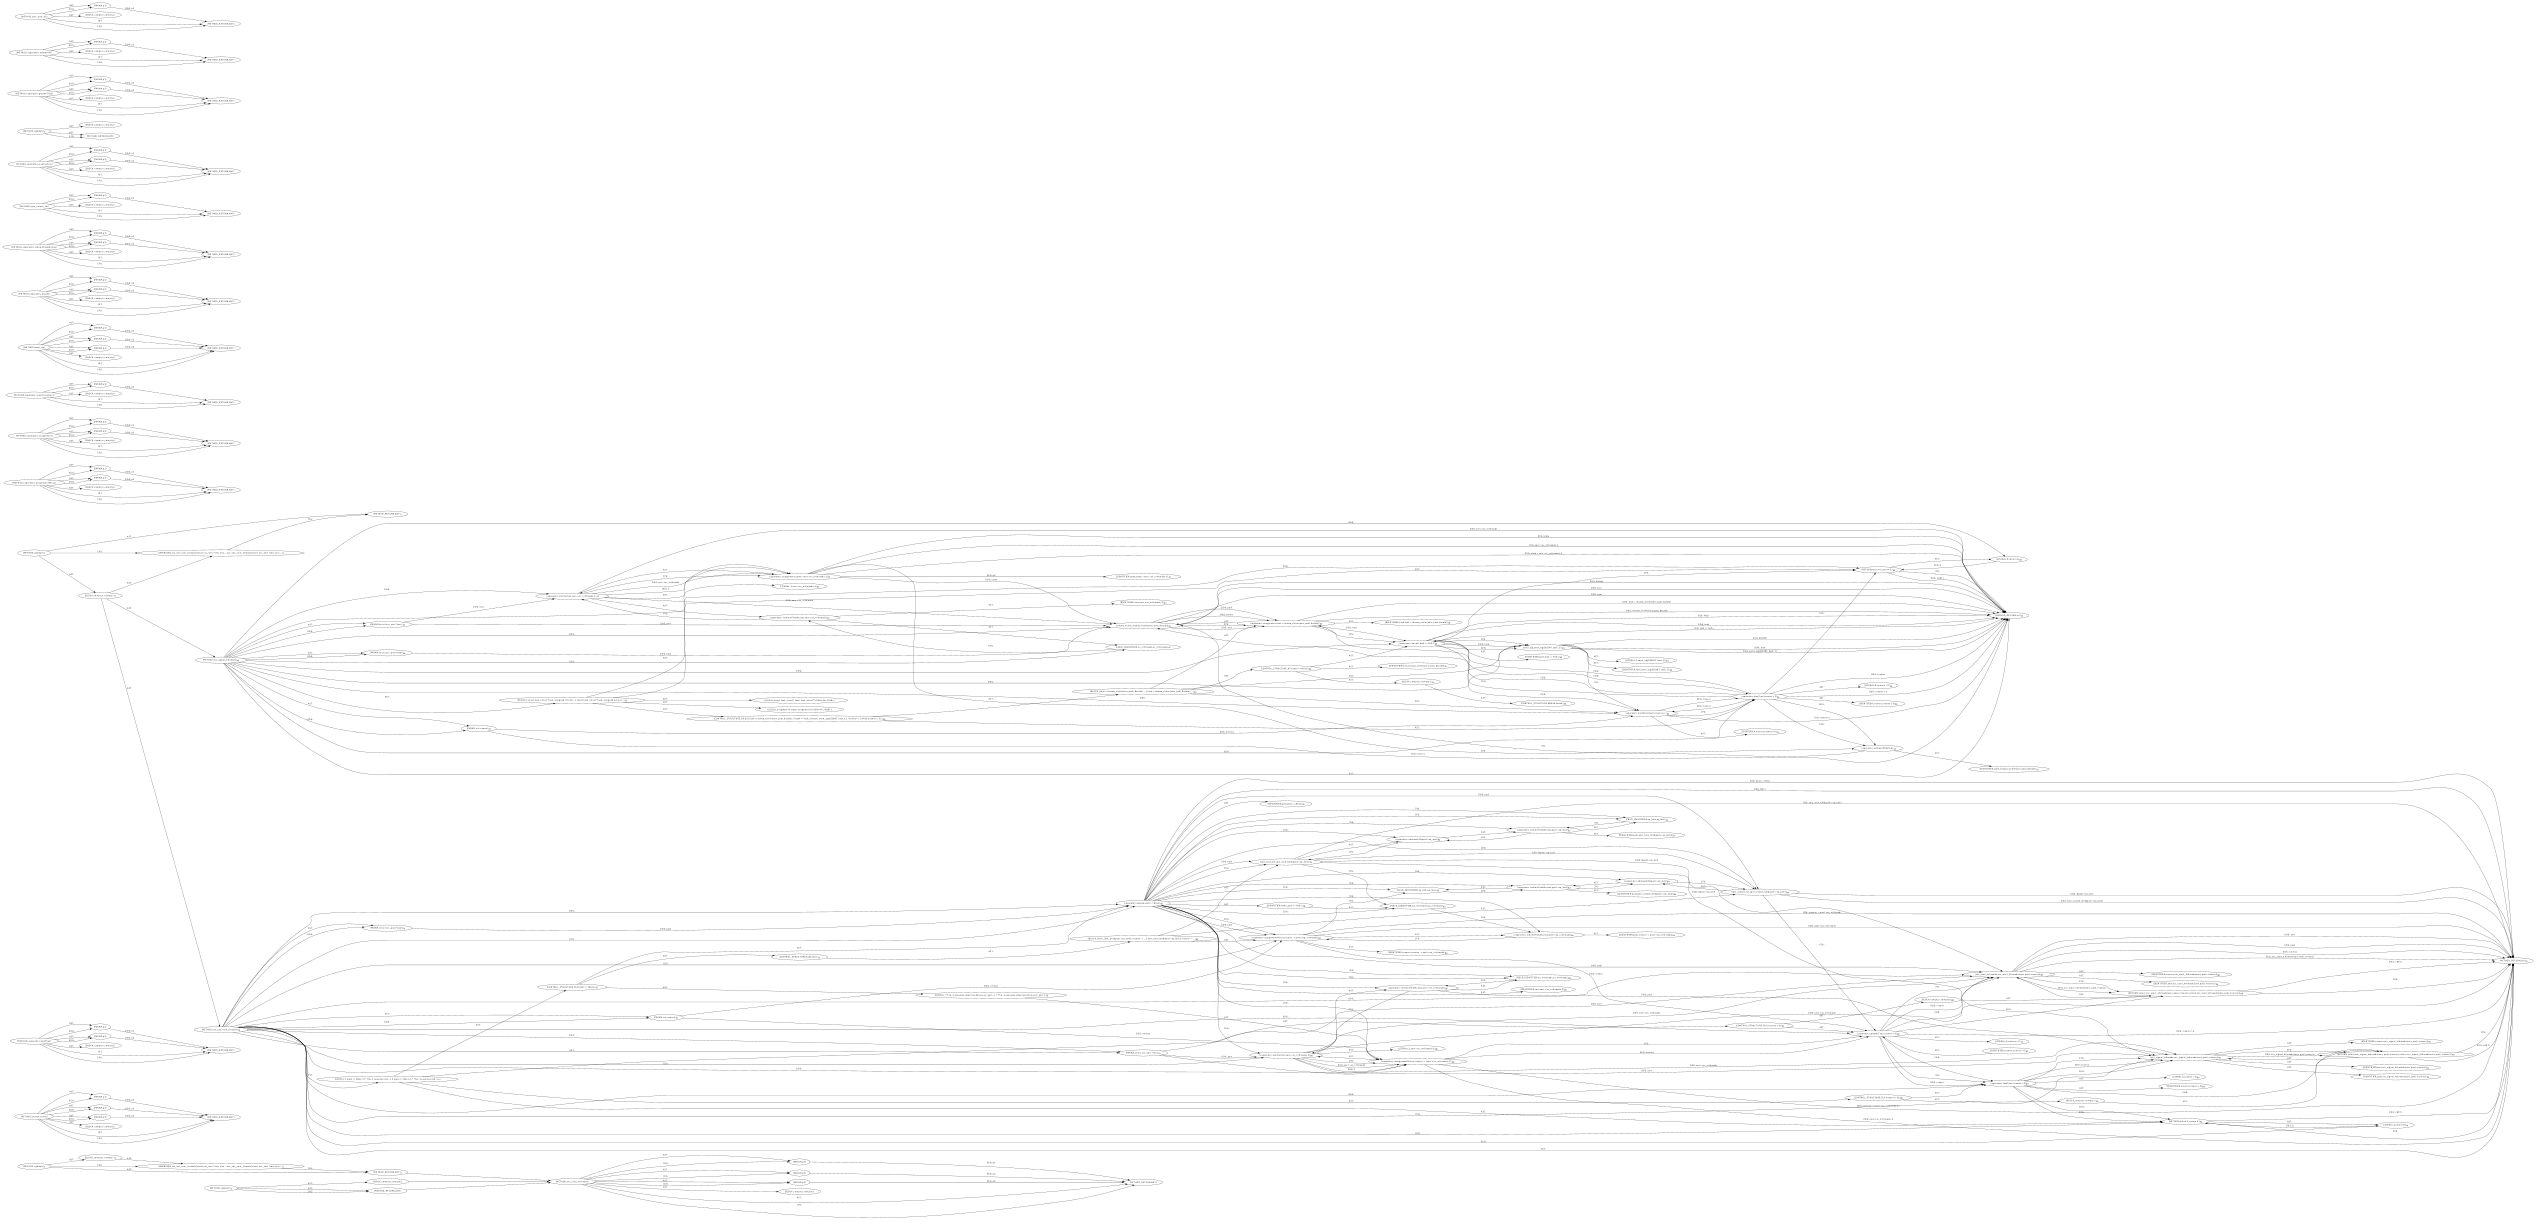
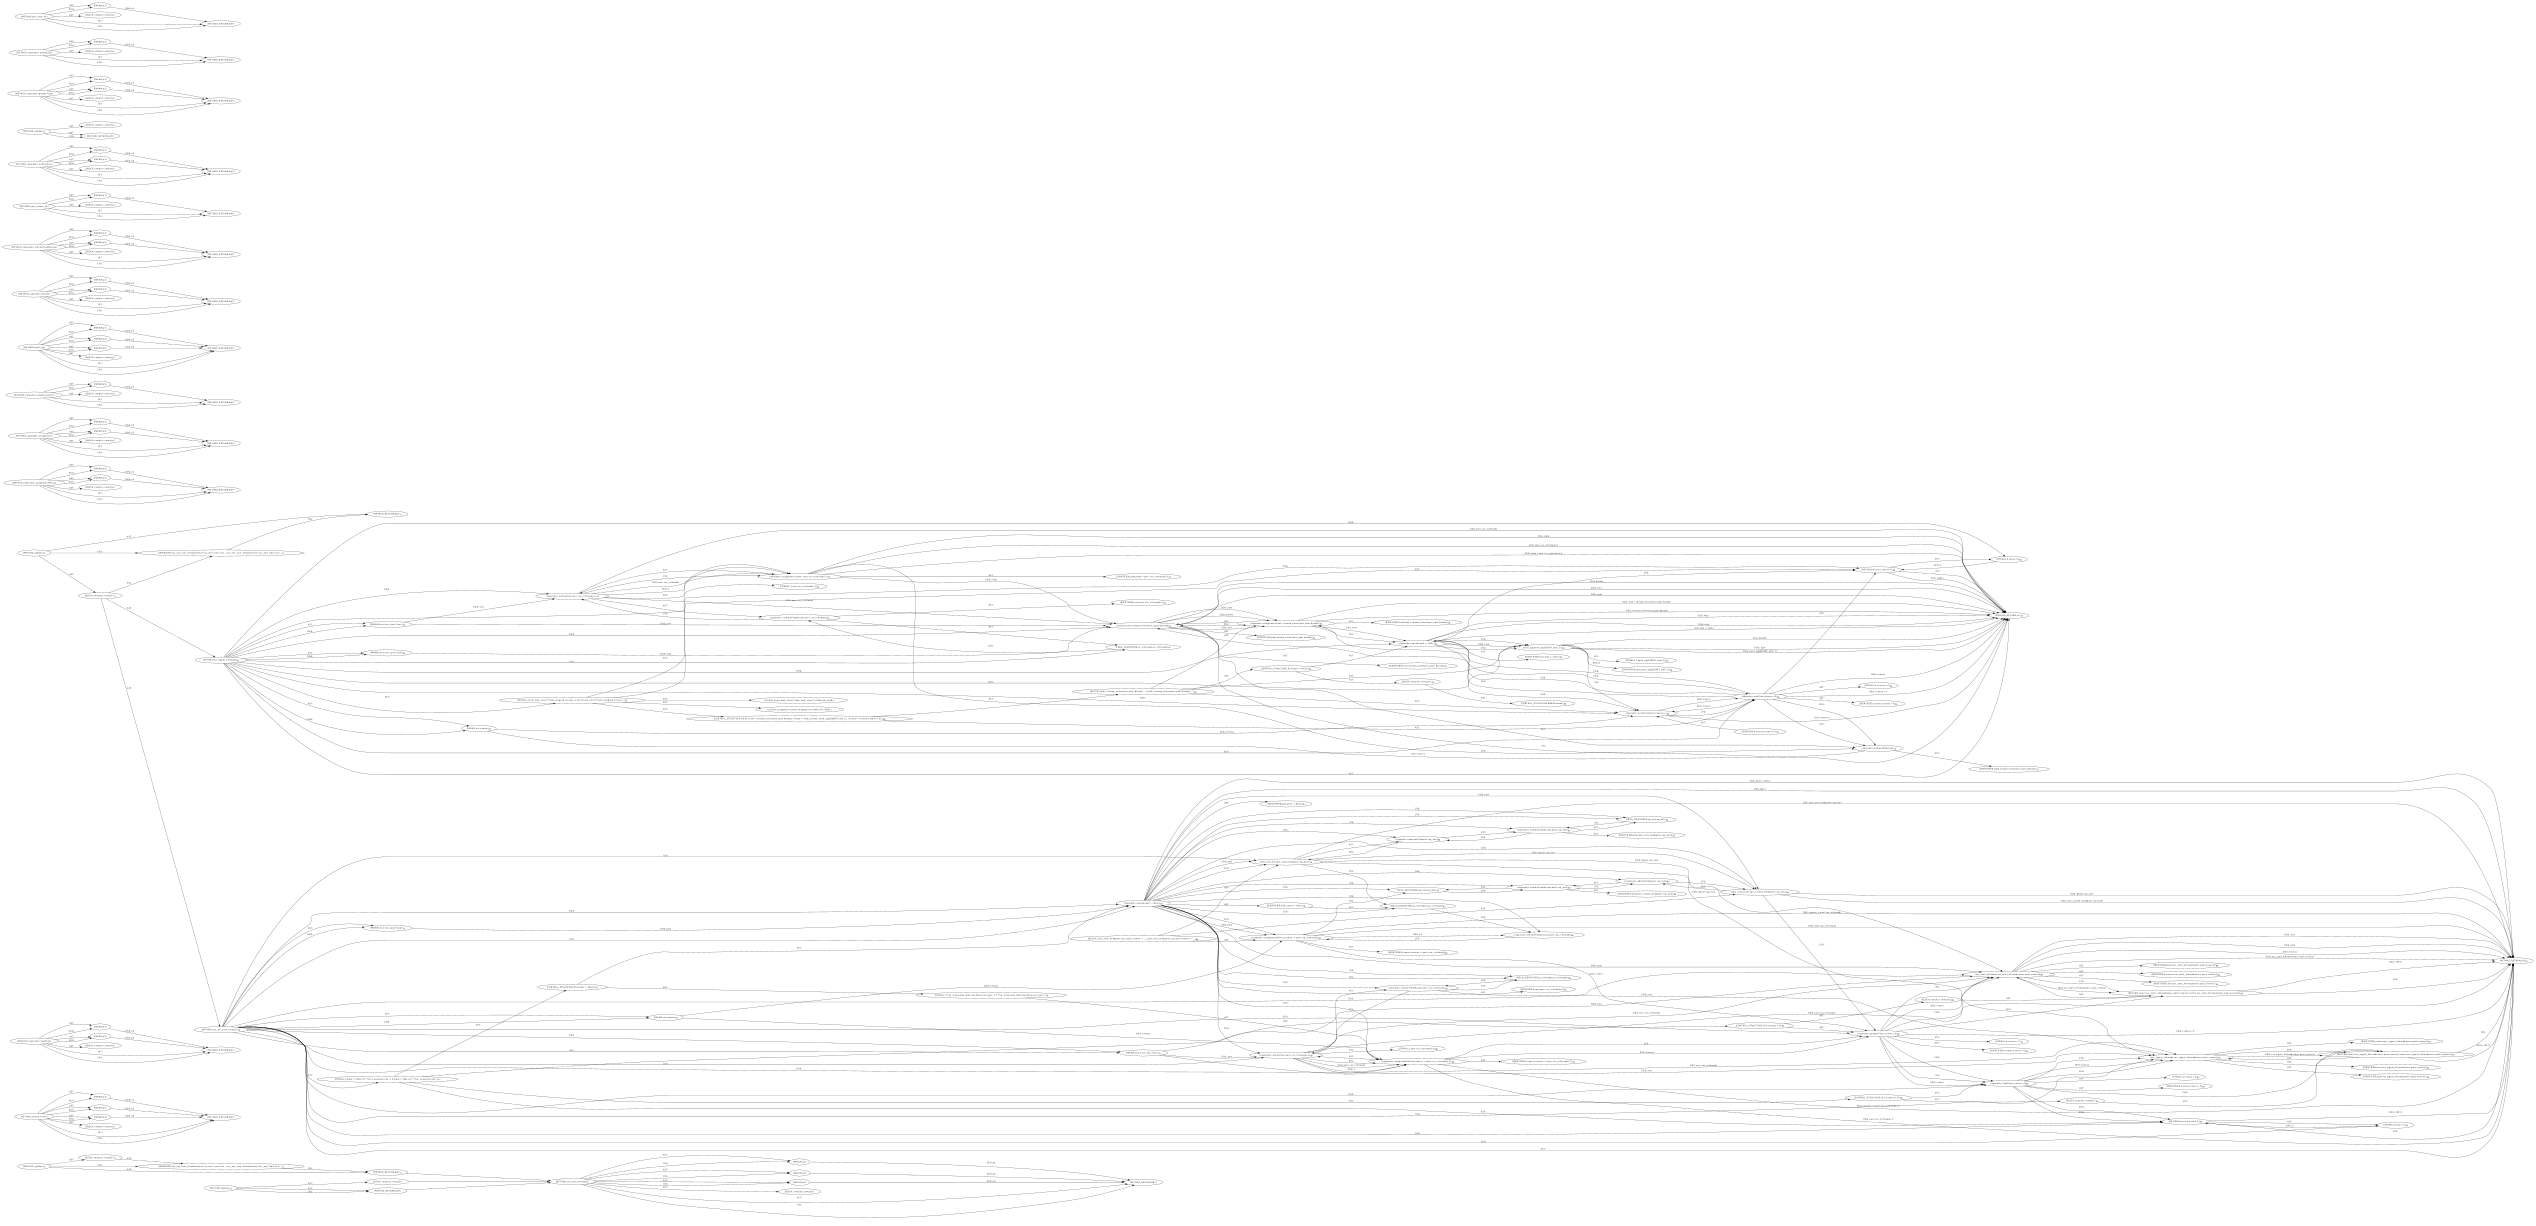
(991, 575) -> (991, 575)
none -> (1286, 638)
(1597, 663) -> (1597, 663)
(1351, 668) -> (1272, 660)
none -> (1499, 730)
(1696, 736) -> (1698, 725)
(1418, 934) -> (1418, 934)
(1647, 935) -> none
(800, 957) -> none
(745, 965) -> (696, 857)
none -> (2186, 965)
(1937, 1055) -> (1934, 1046)
none -> (1544, 1062)
